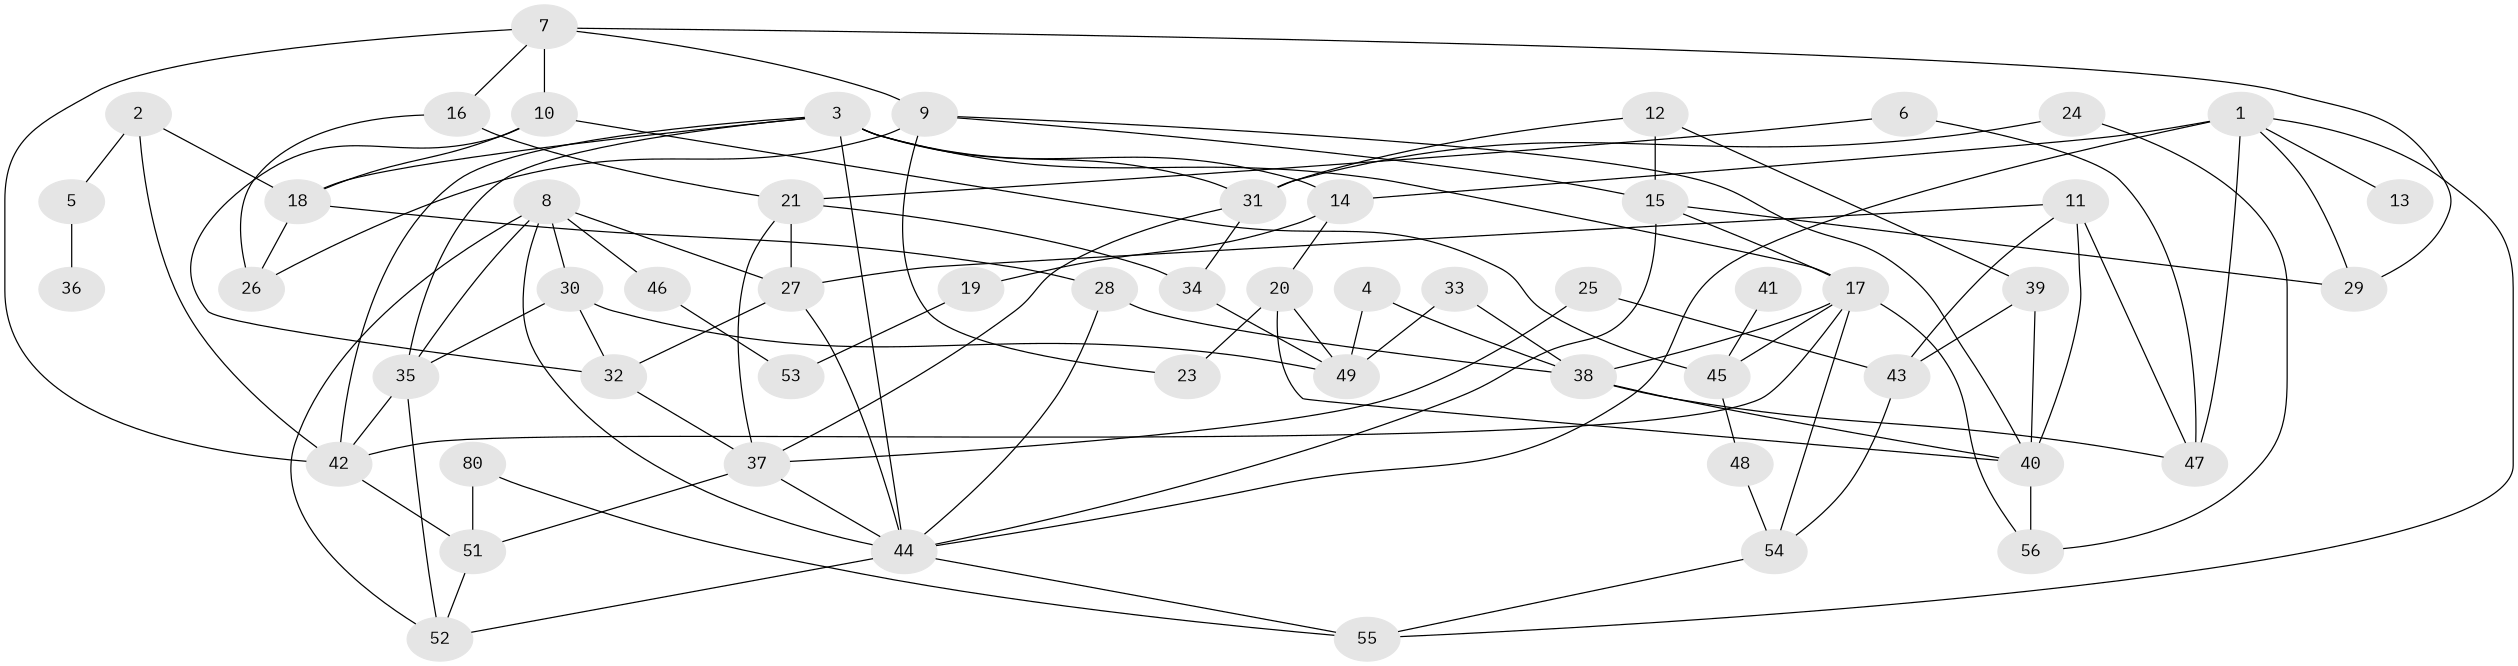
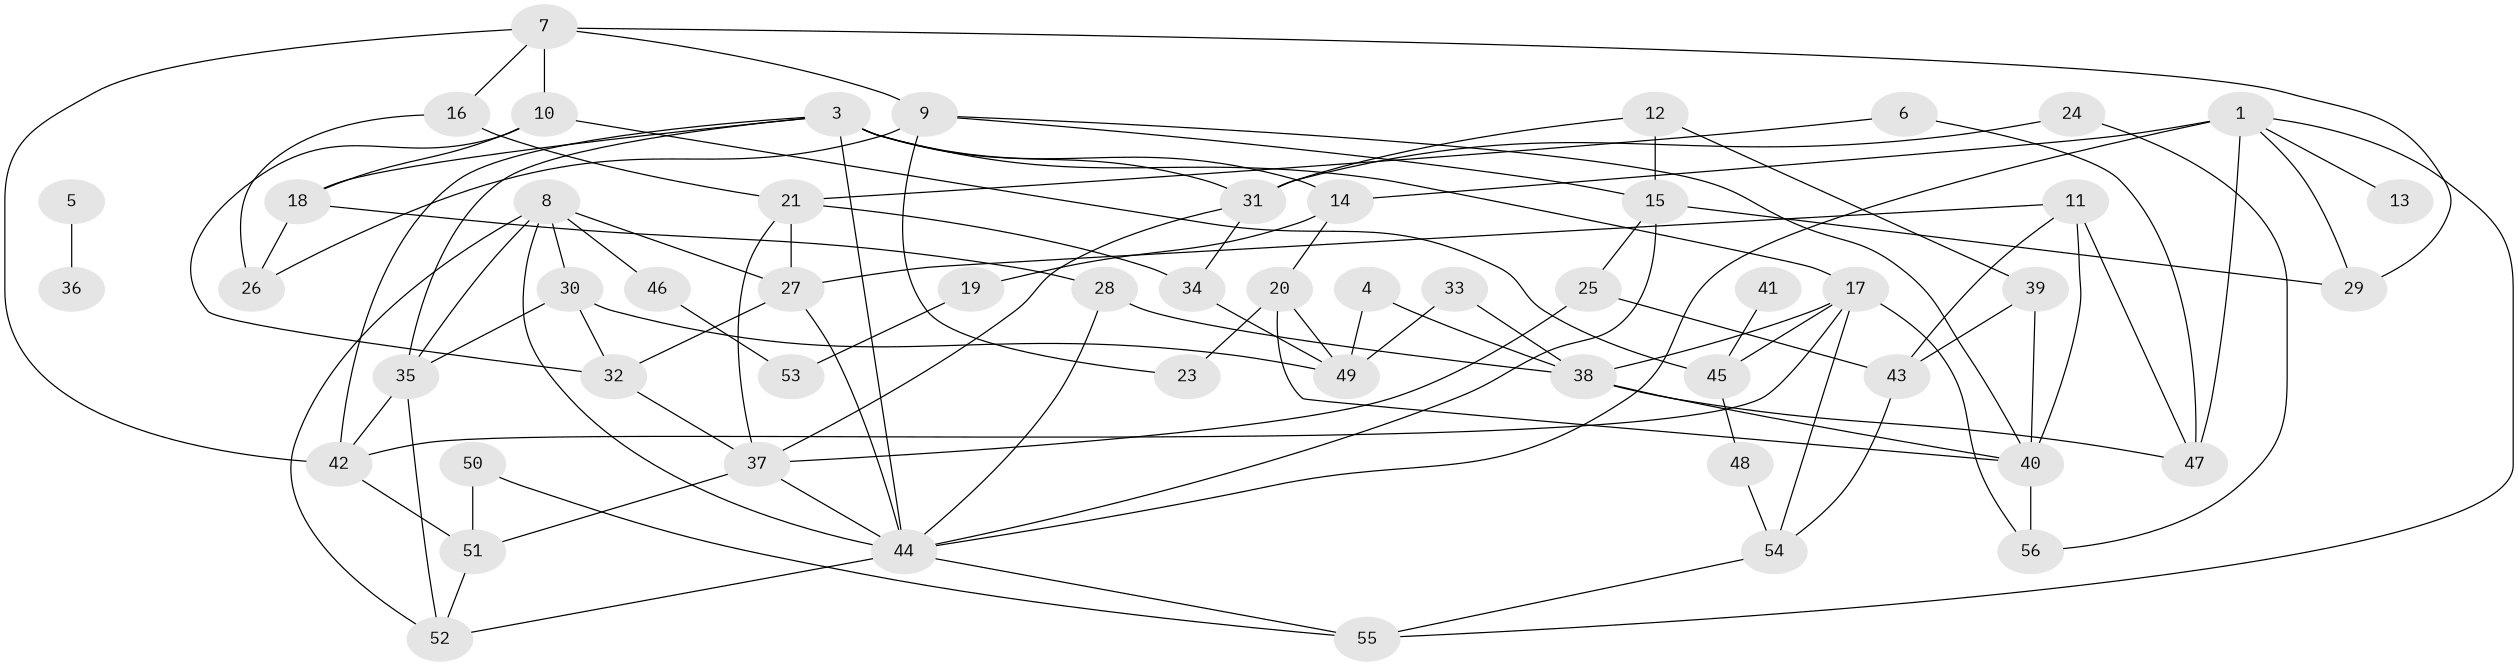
(139, 114) -> none
(1753, 242) -> (1622, 245)
(473, 464) -> (473, 464)
